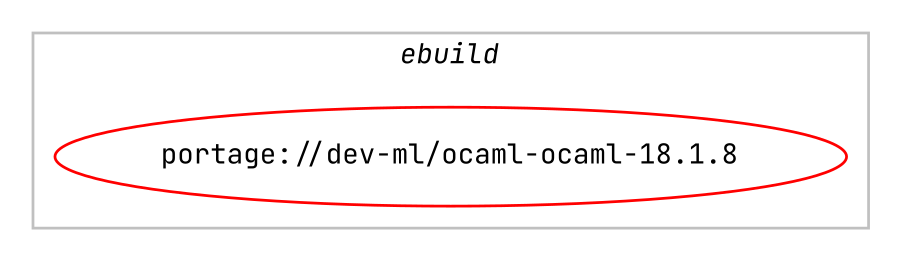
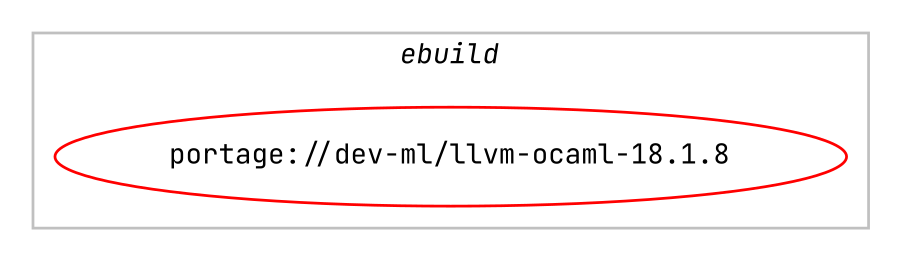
(451, 157) -> (451, 157)
